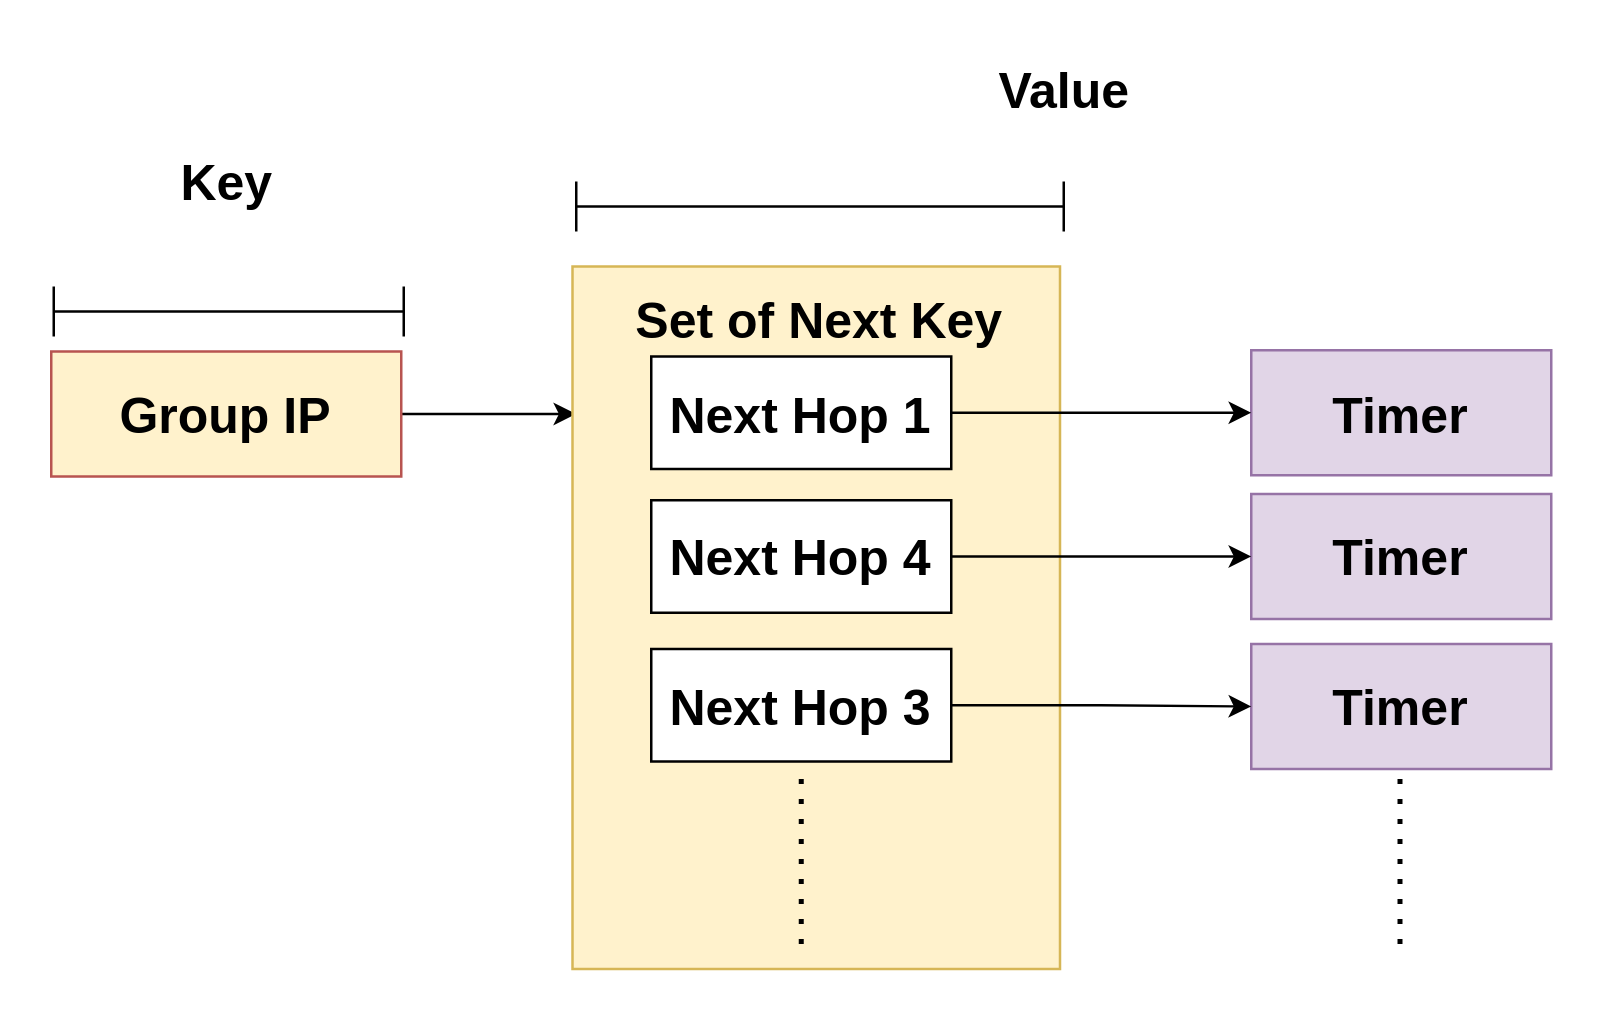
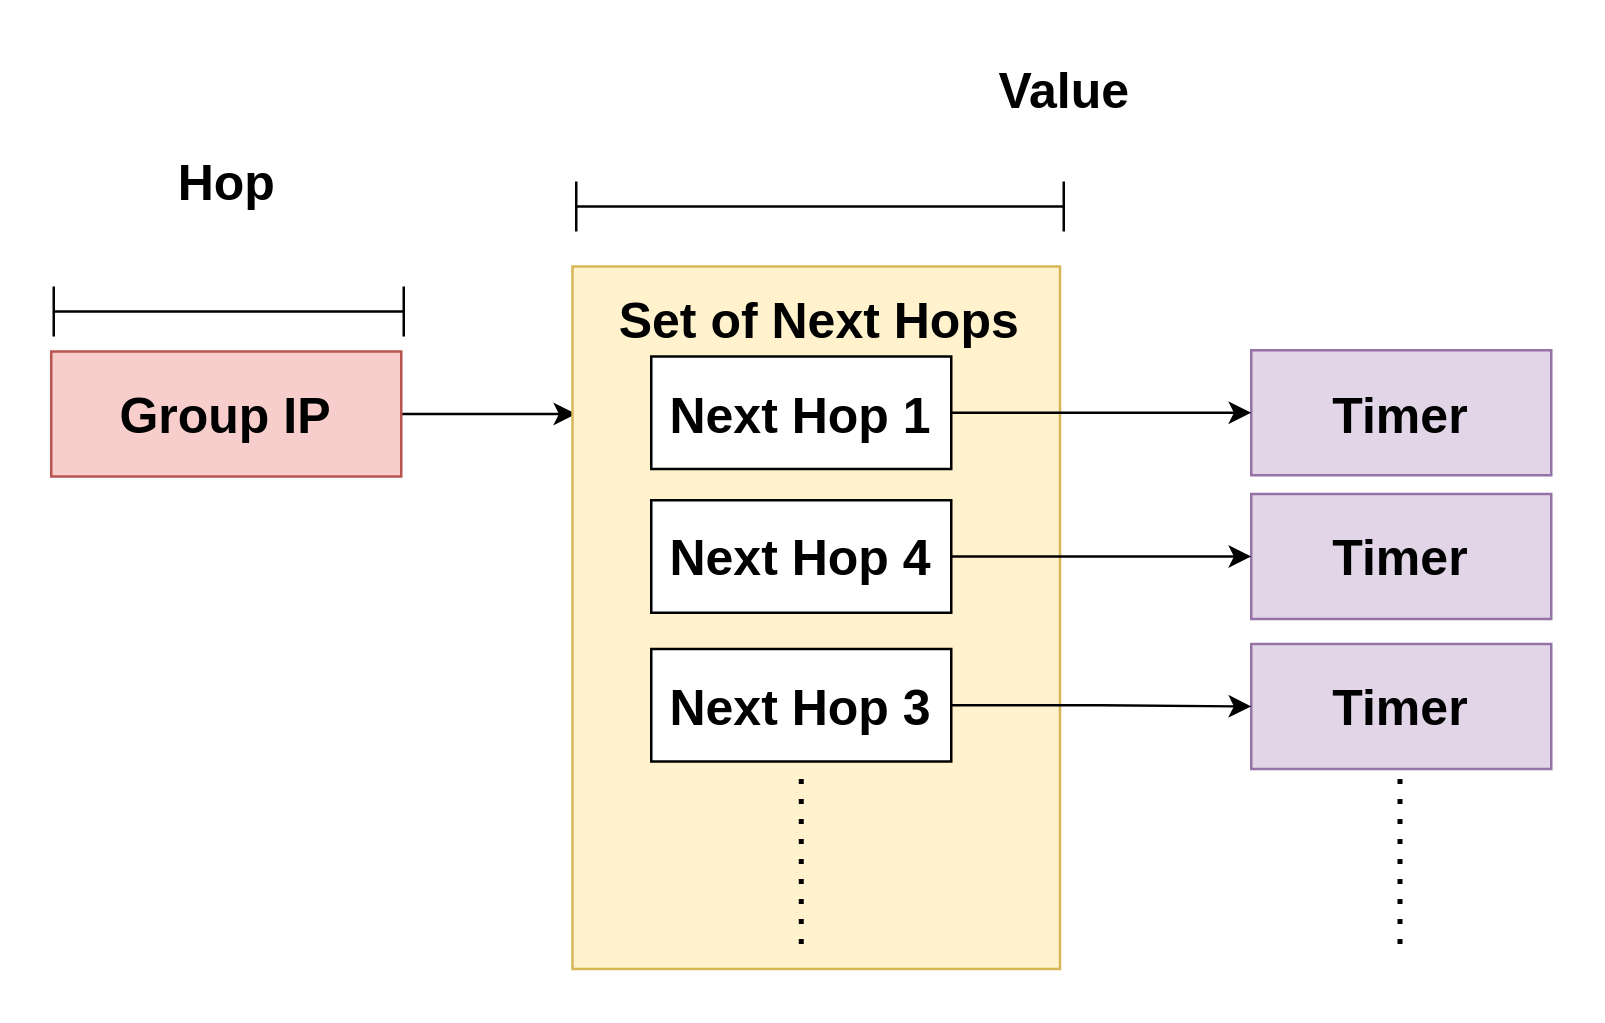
(228, 181) -> (228, 181)
(820, 319) -> (820, 319)
(226, 414) -> (226, 414)
